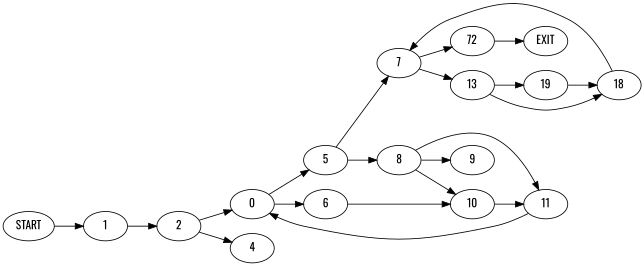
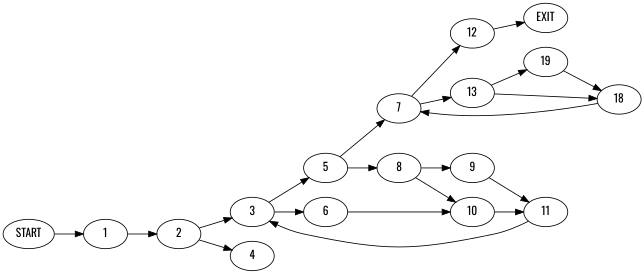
(472, 41) -> (472, 33)
(484, 135) -> (506, 188)
(252, 204) -> (252, 212)
